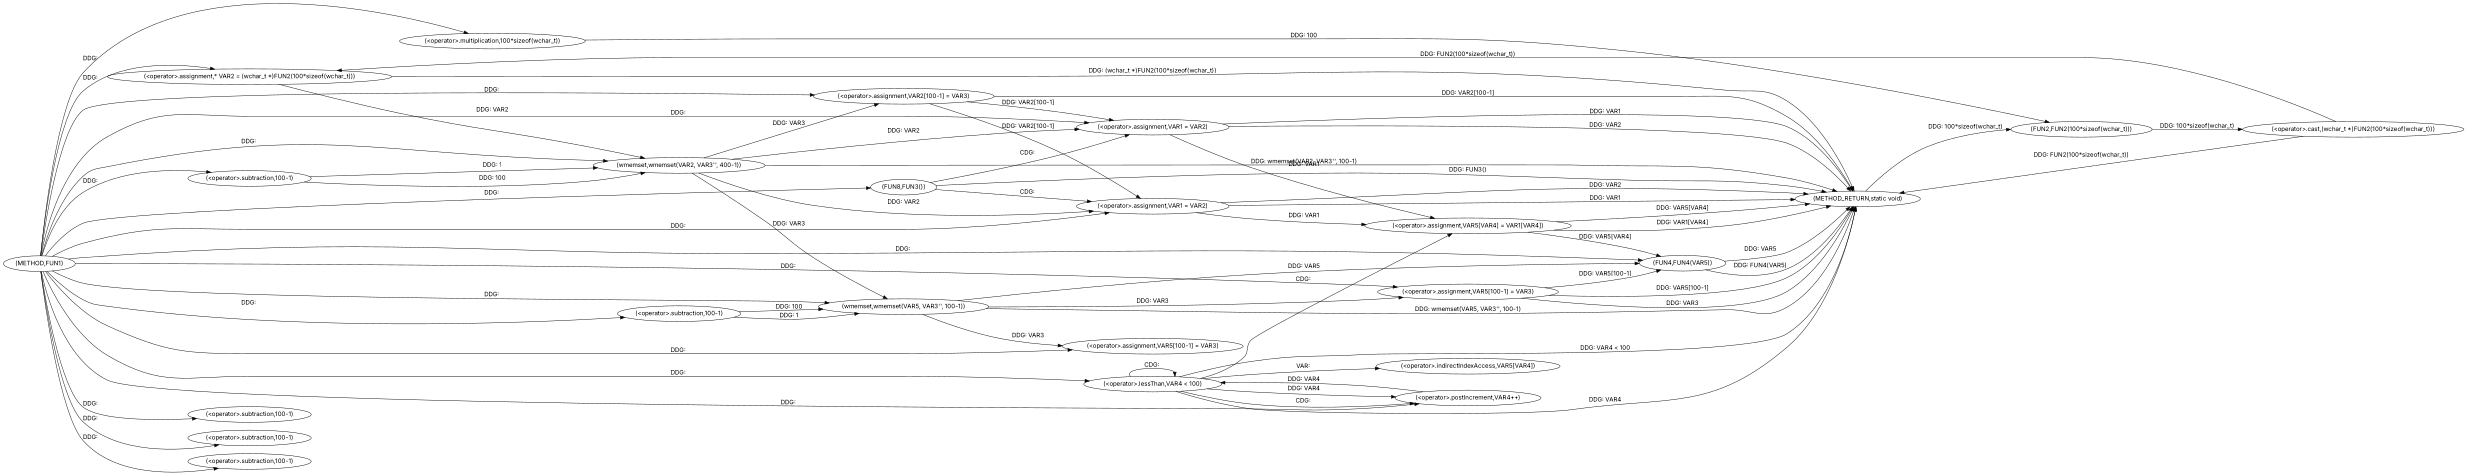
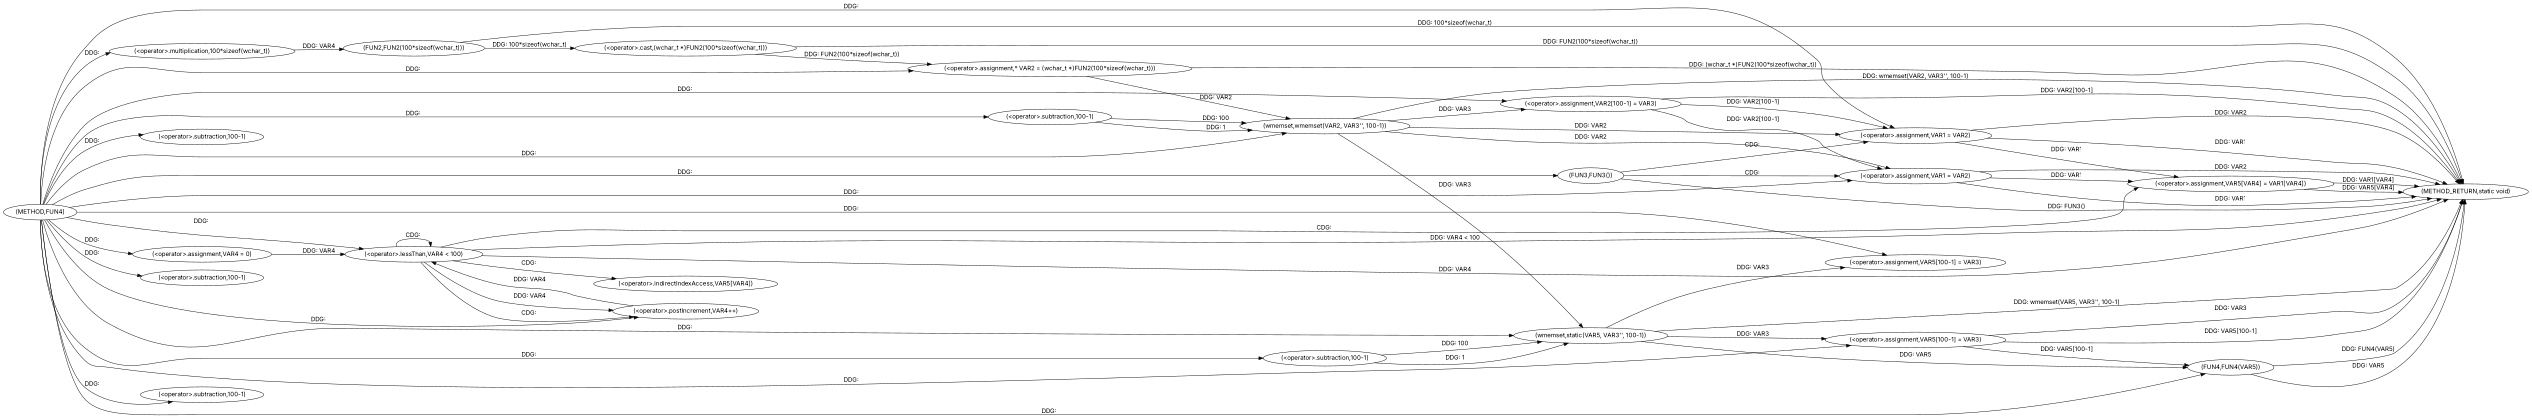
(1304, 36) -> (319, 46)
(1930, 146) -> (1502, 27)
(679, 165) -> (1325, 126)
(904, 187) -> (1591, 176)
(1593, 242) -> none
none -> (202, 254)
(39, 264) -> (40, 212)
(904, 307) -> (1591, 336)
(1304, 366) -> (530, 263)
